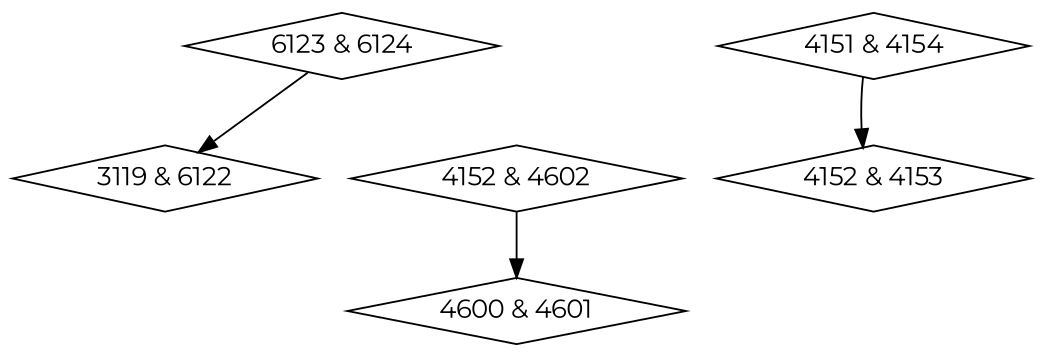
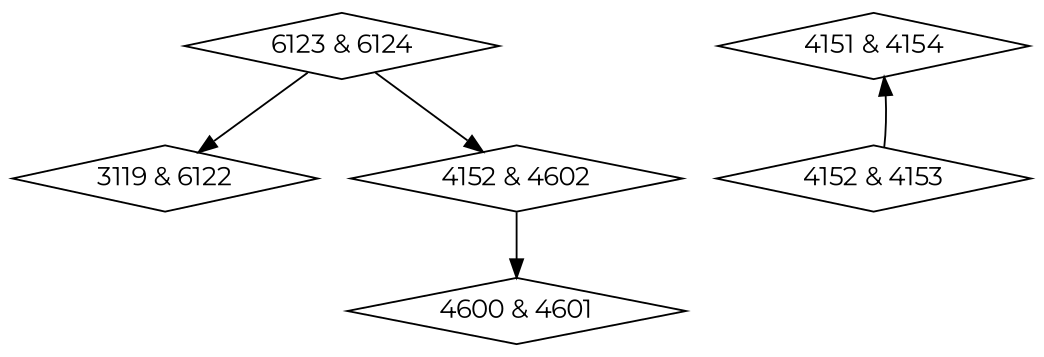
(861, 103) -> (886, 122)
none -> (422, 107)
